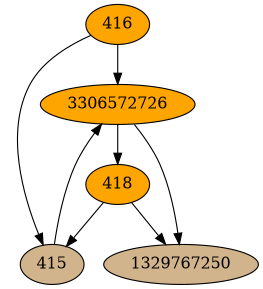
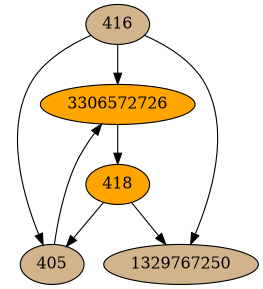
(118, 24) -> (118, 24)
(164, 175) -> (216, 120)
(52, 264) -> (52, 264)
